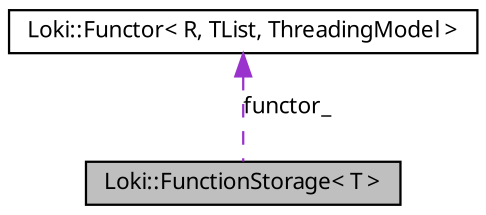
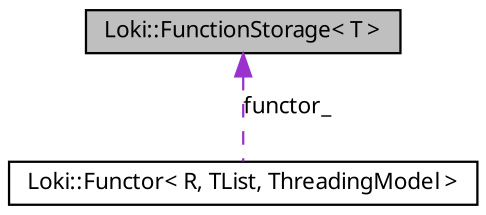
(243, 119) -> (243, 119)
